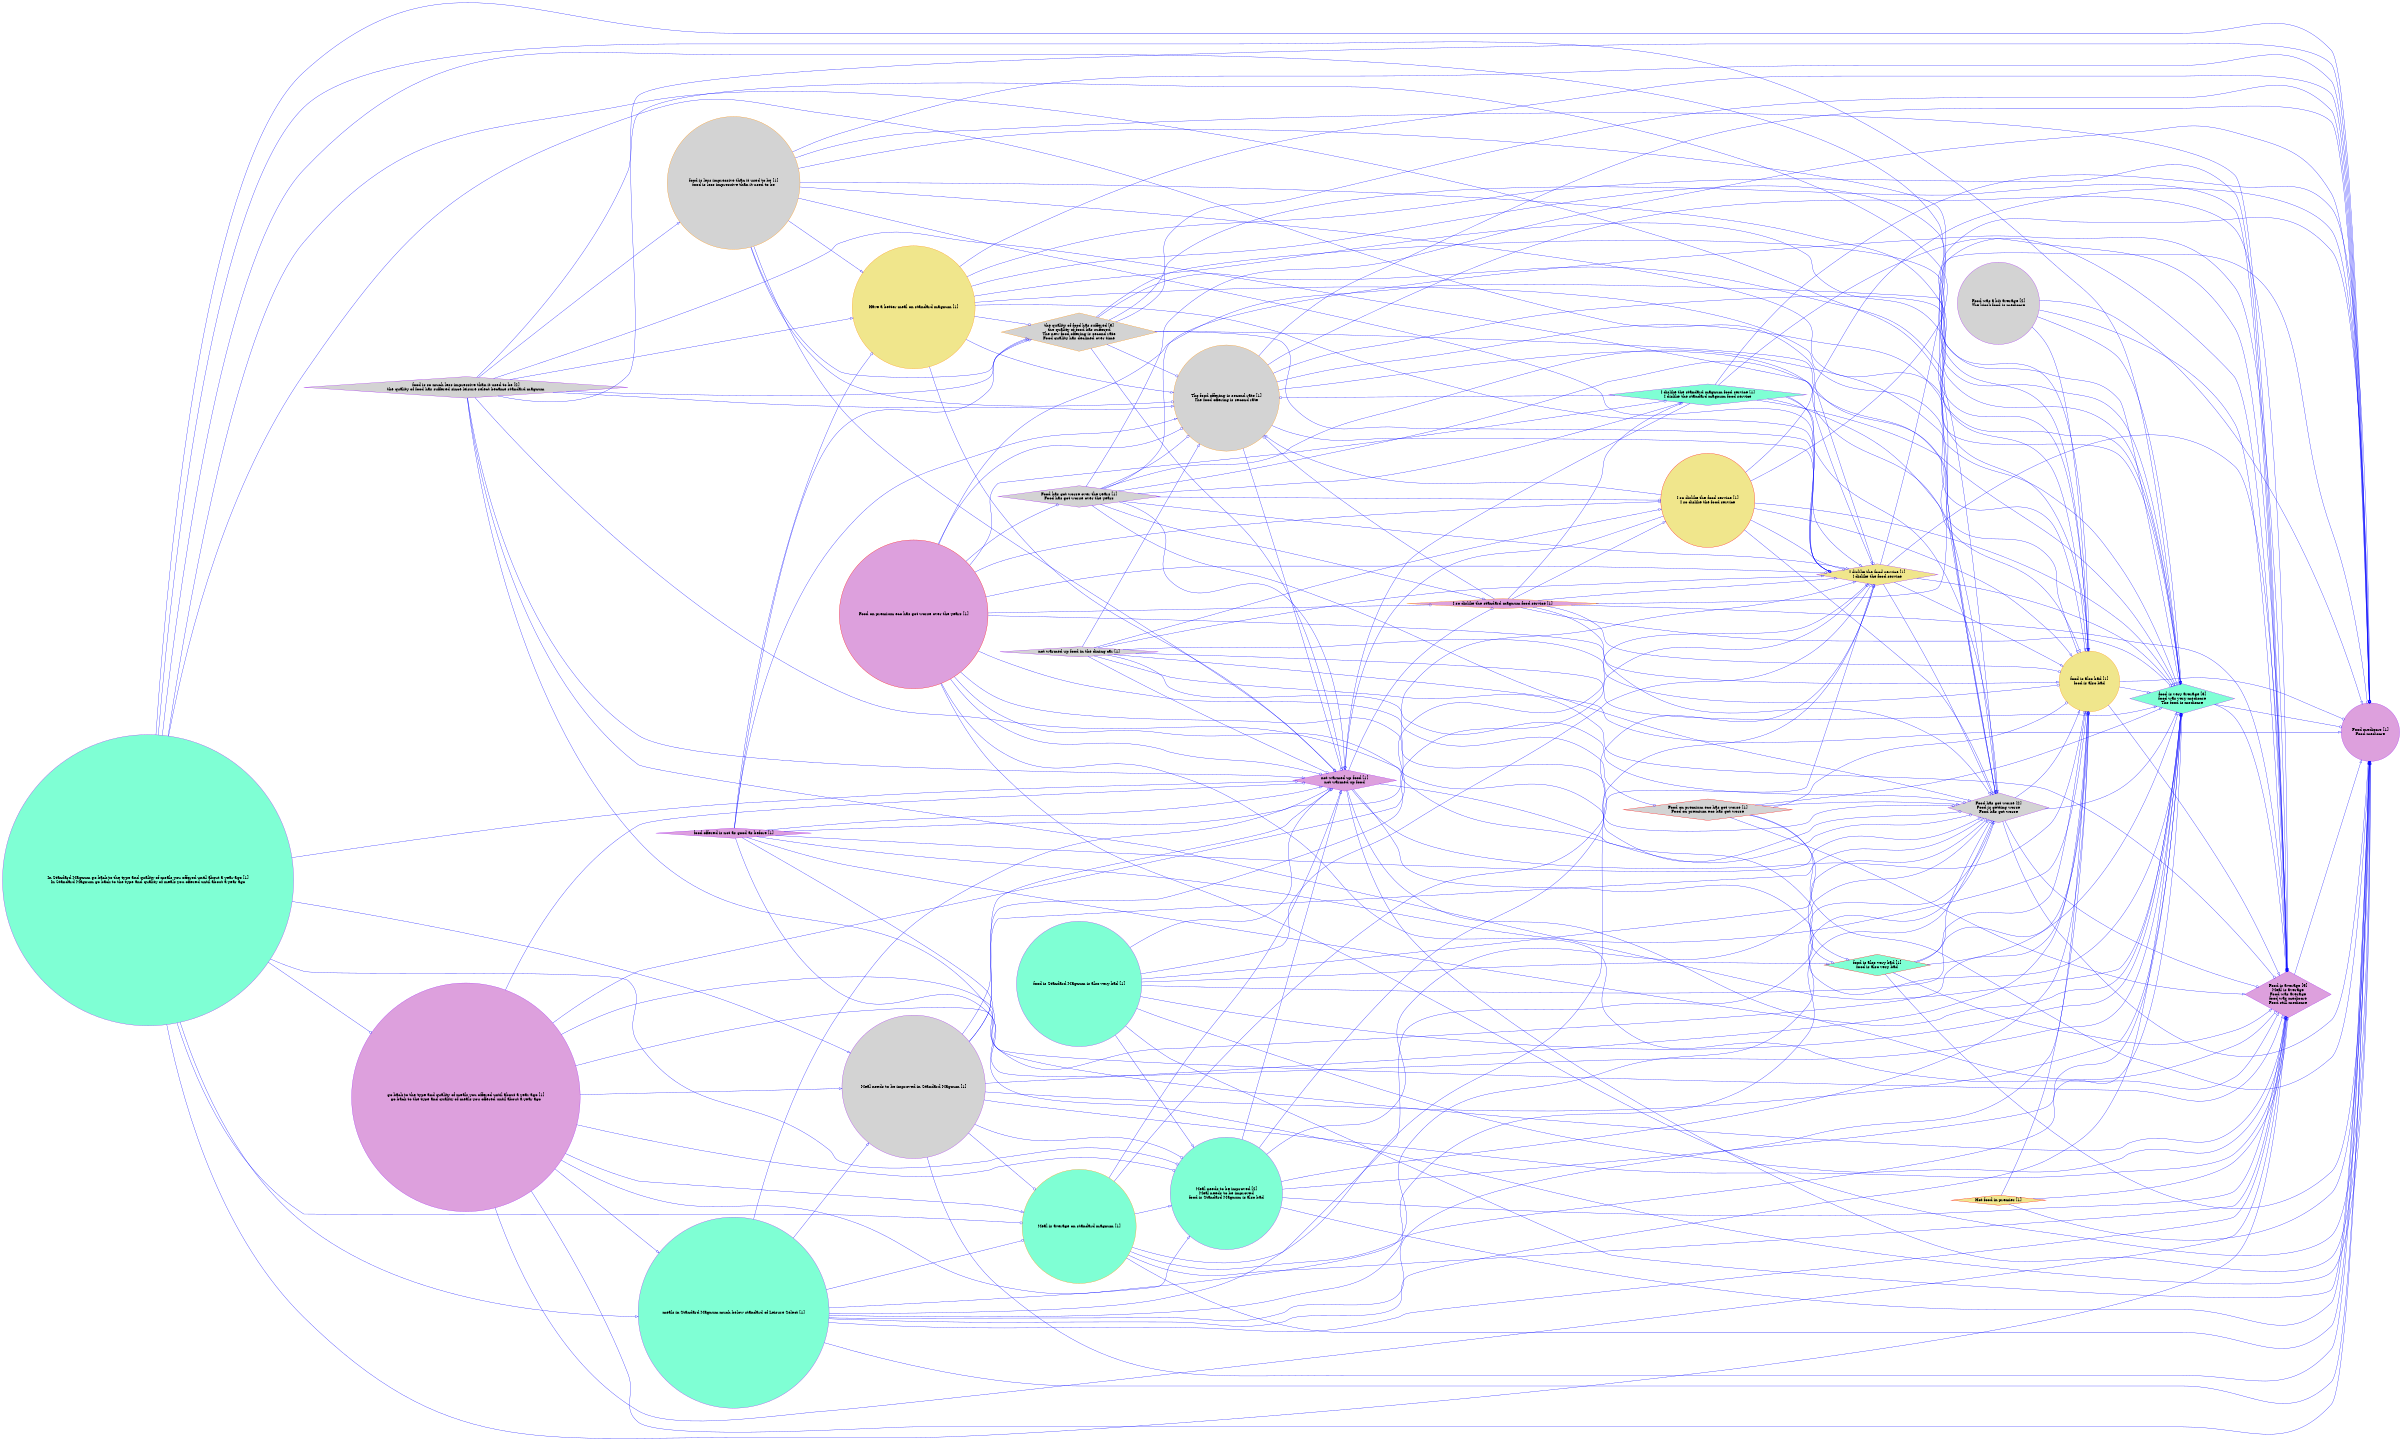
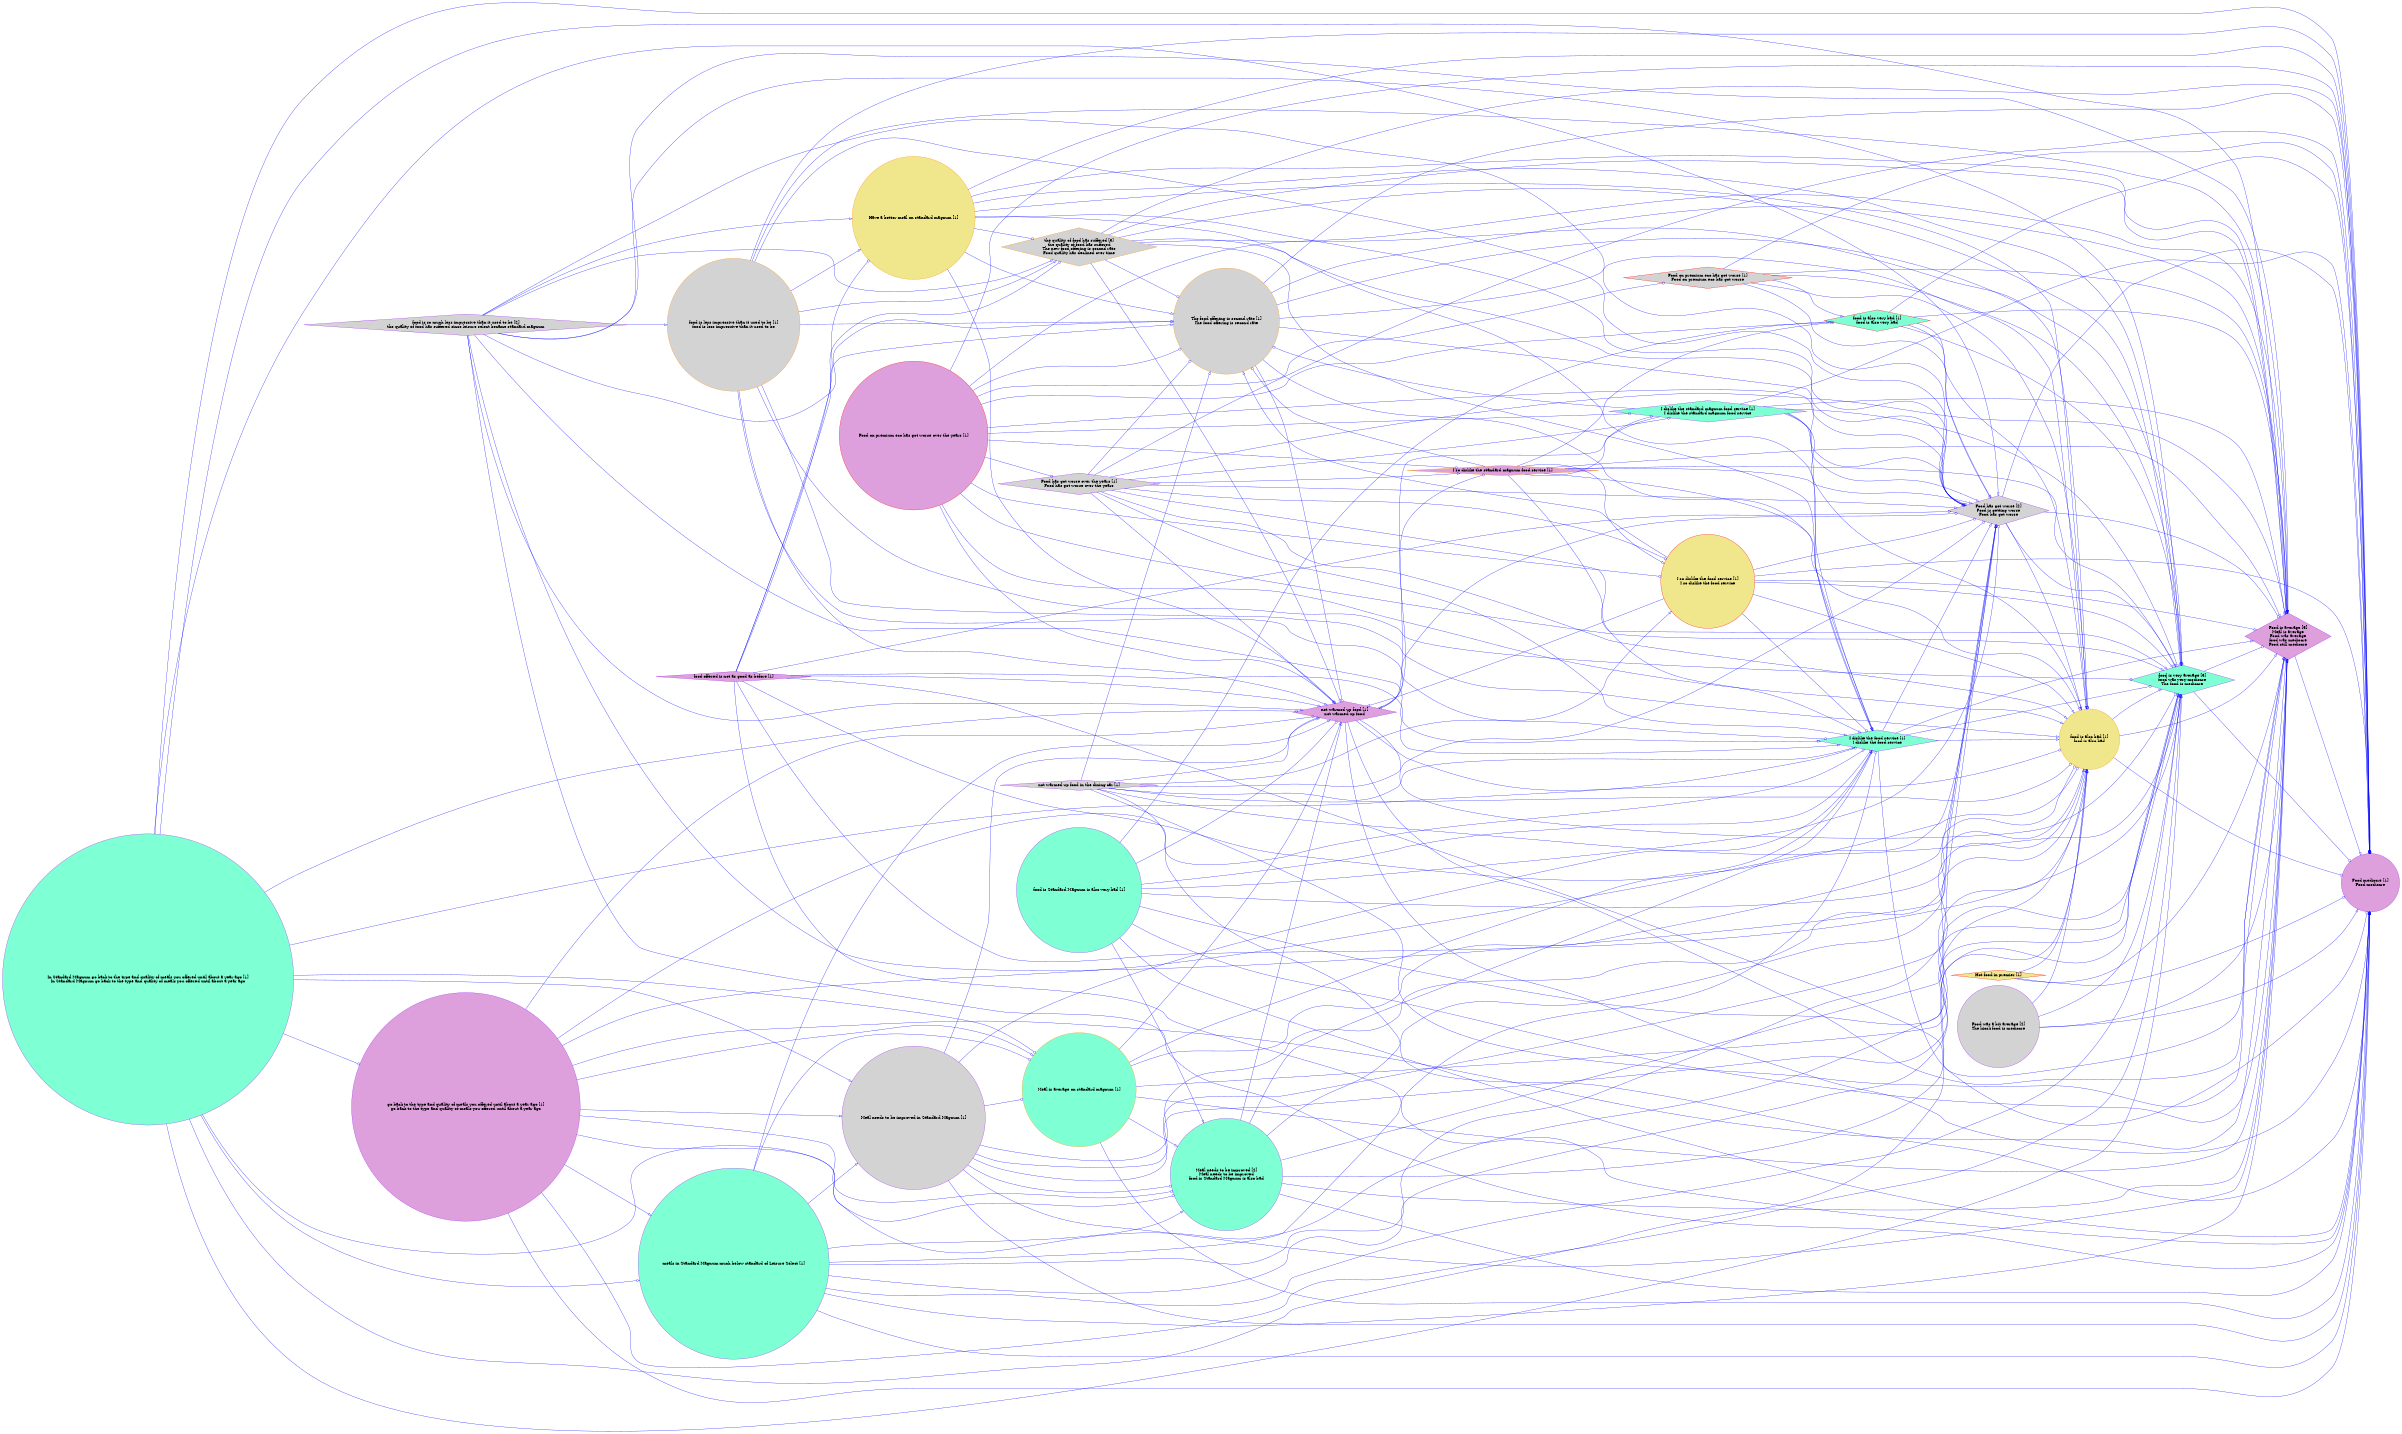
(1988, 253) -> (1659, 366)
(1383, 566) -> none
(1877, 575) -> (1877, 741)
(1095, 602) -> (1053, 557)
(1781, 663) -> (1841, 591)
